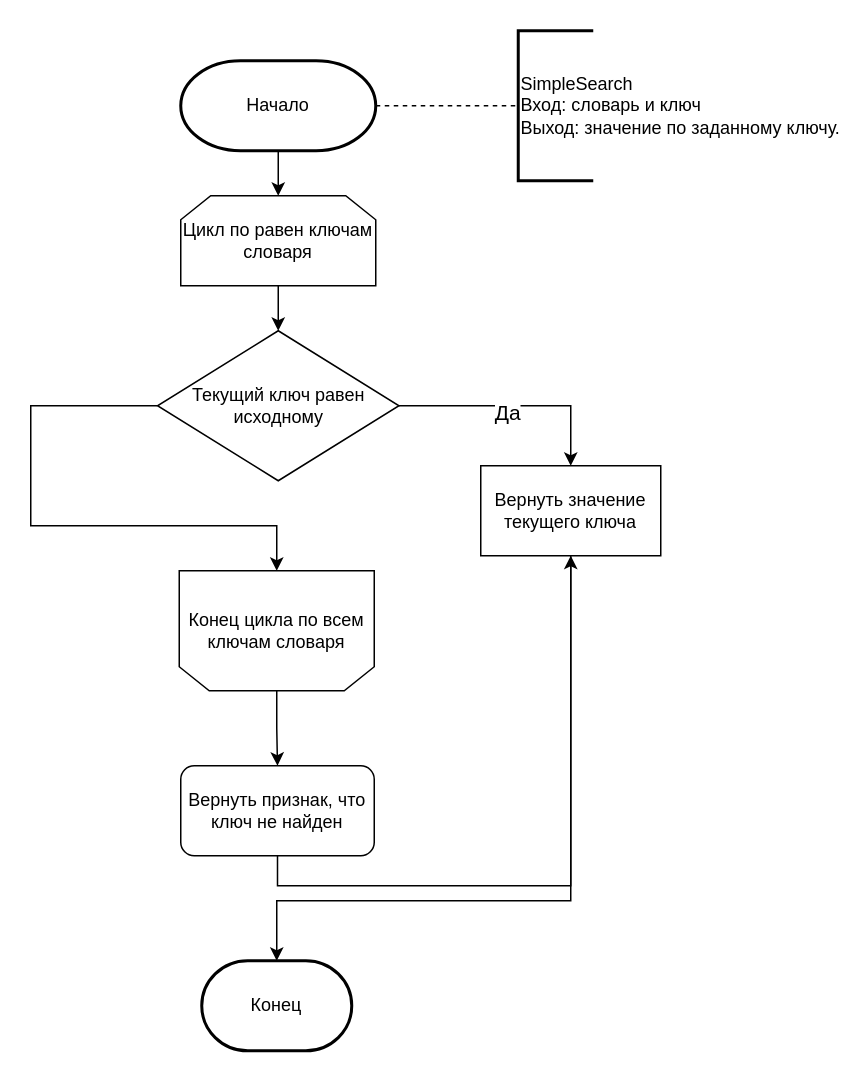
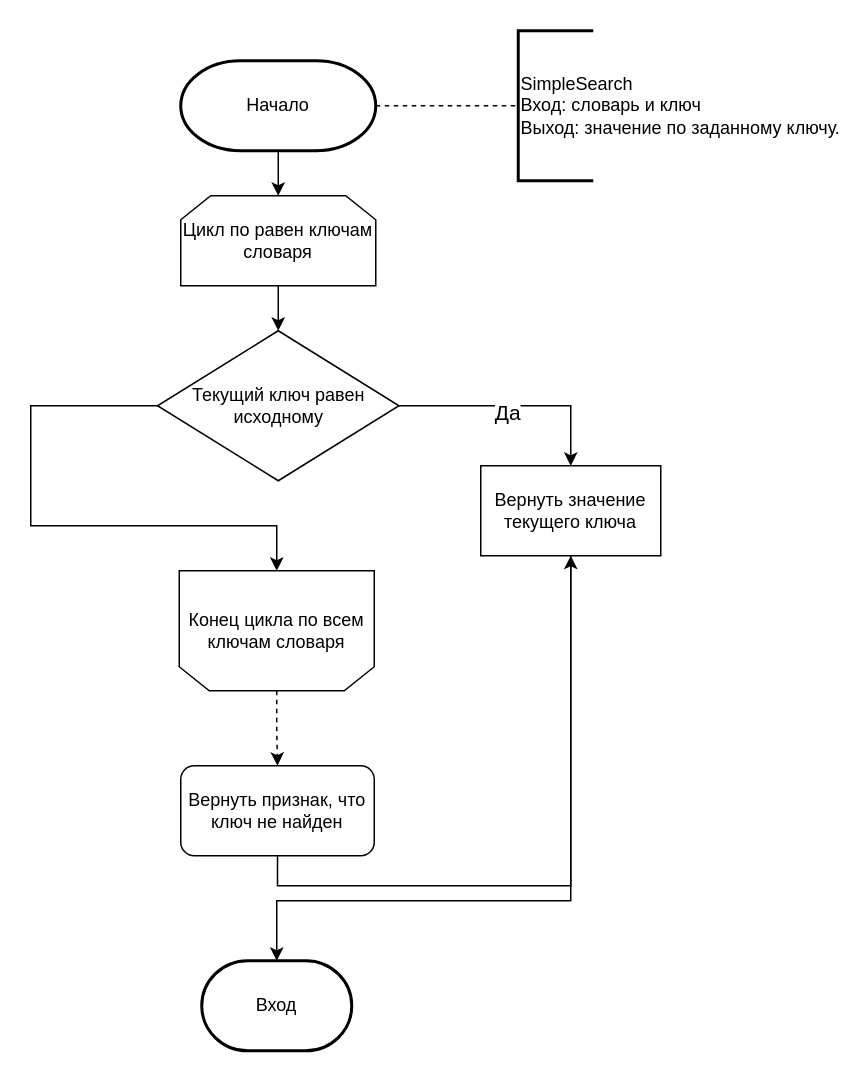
(277, 723) -> (277, 723)
(277, 1006) -> (277, 1006)
